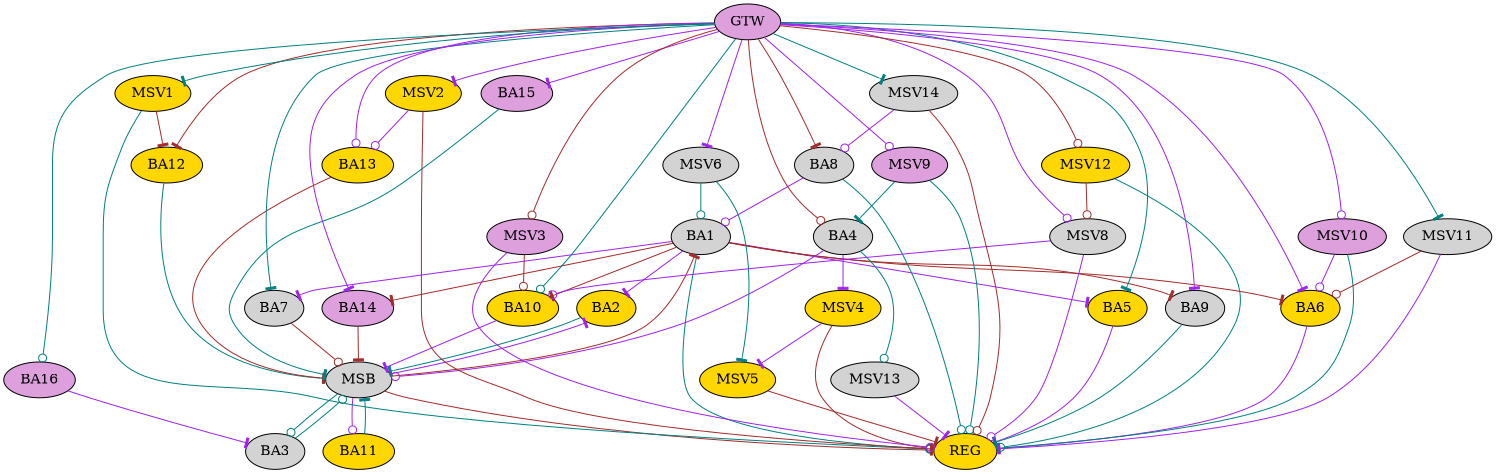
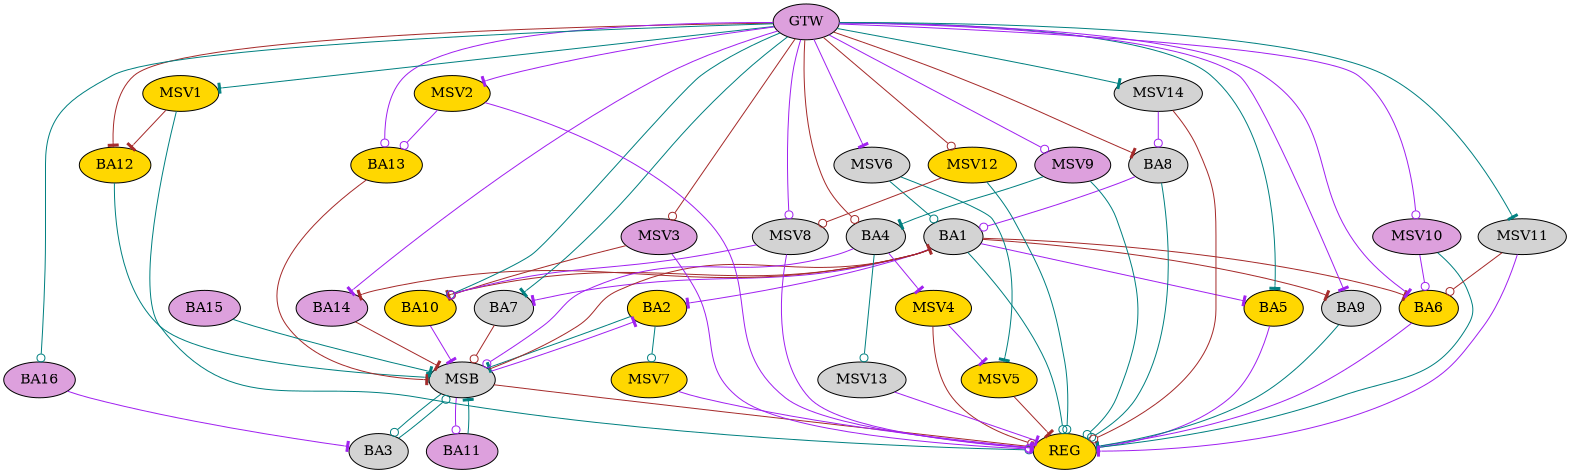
(631, 58) -> none
none -> (649, 380)
(555, 406) -> (742, 309)
(359, 451) -> (462, 451)
